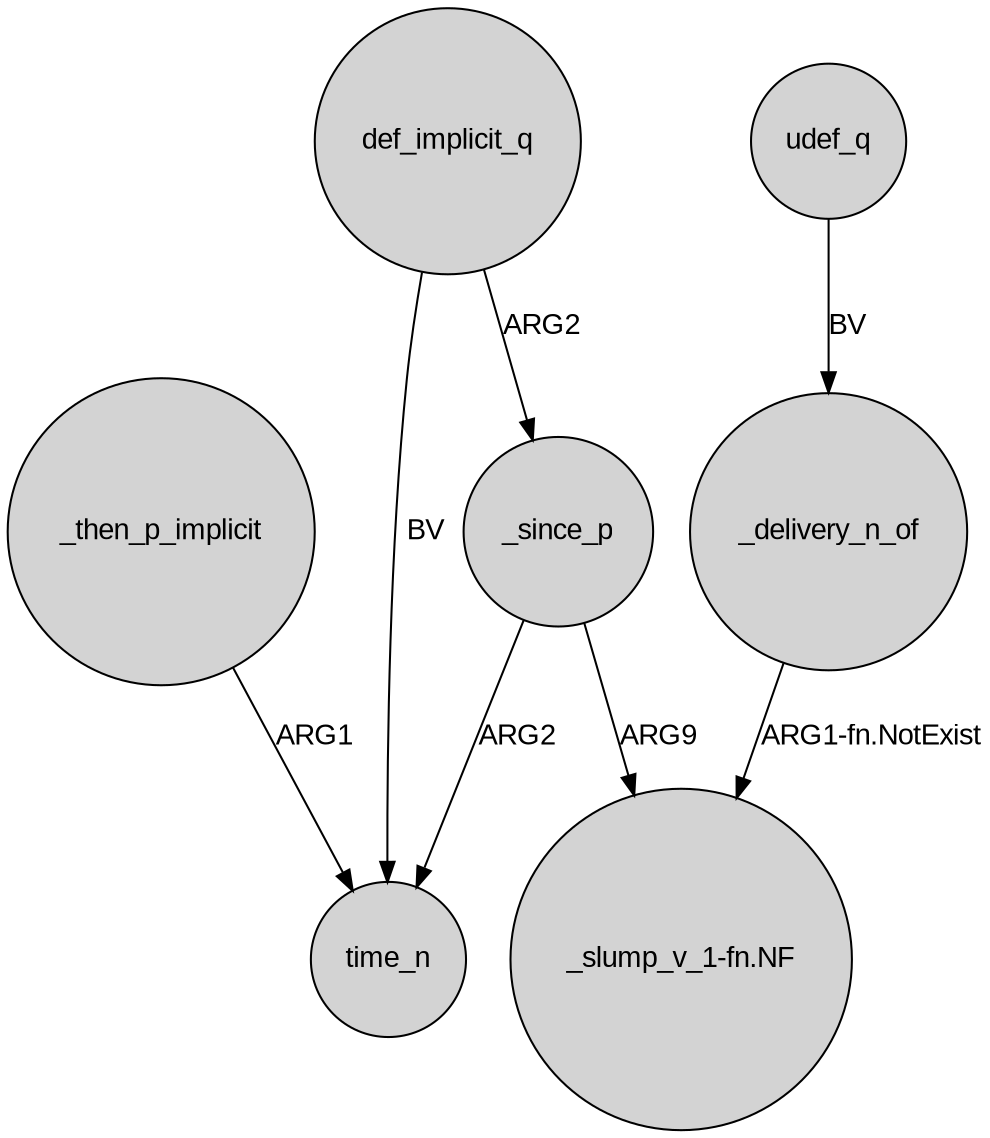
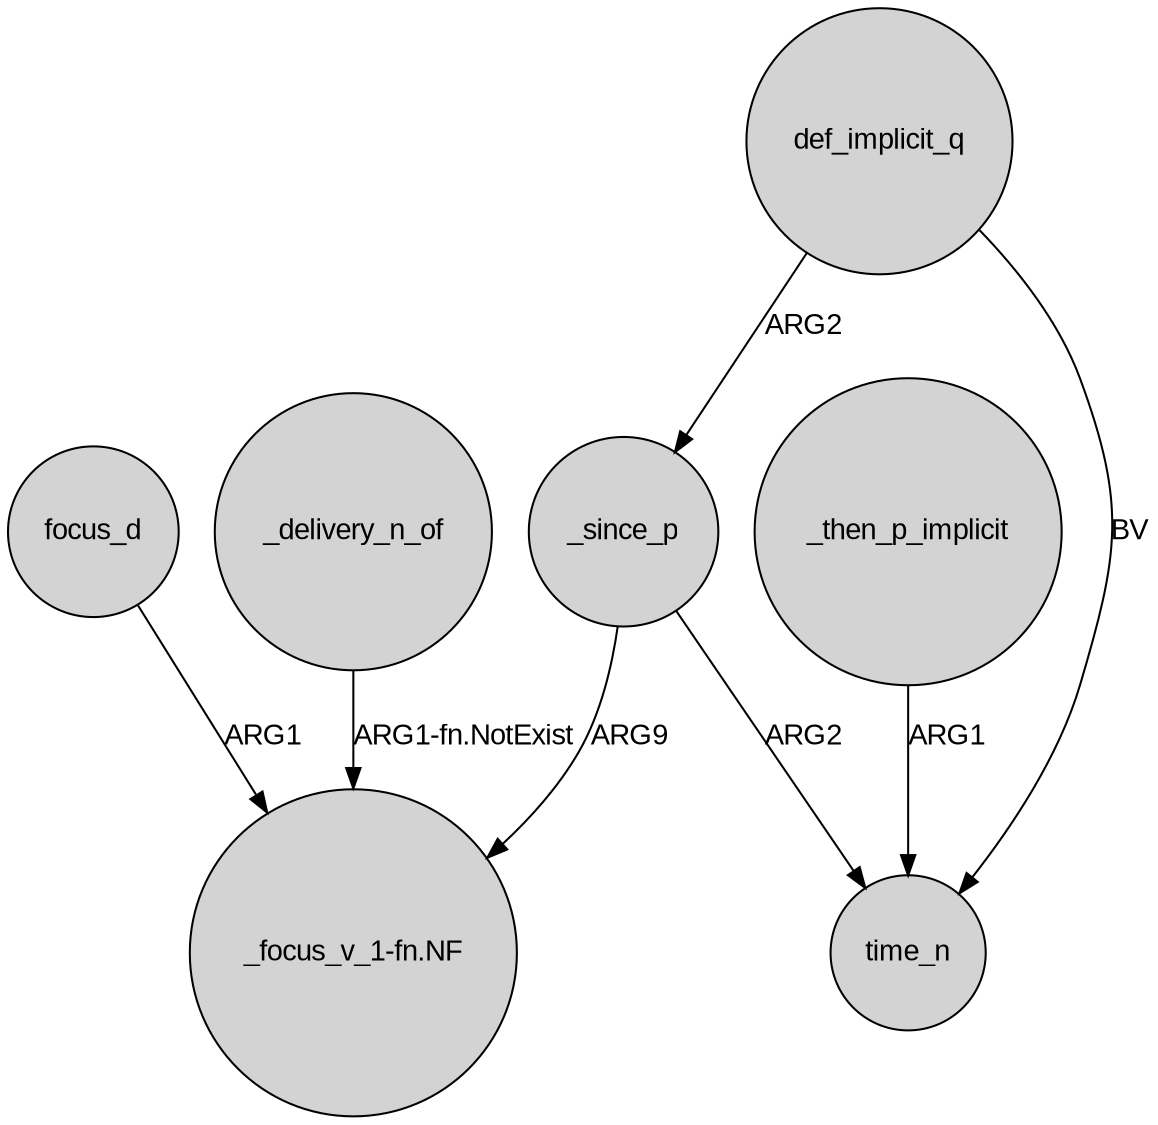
(829, 141) -> none
none -> (93, 532)
(681, 959) -> (353, 953)
